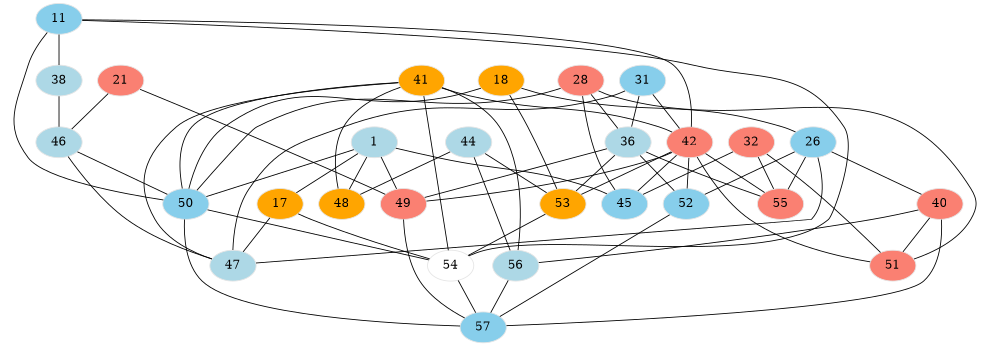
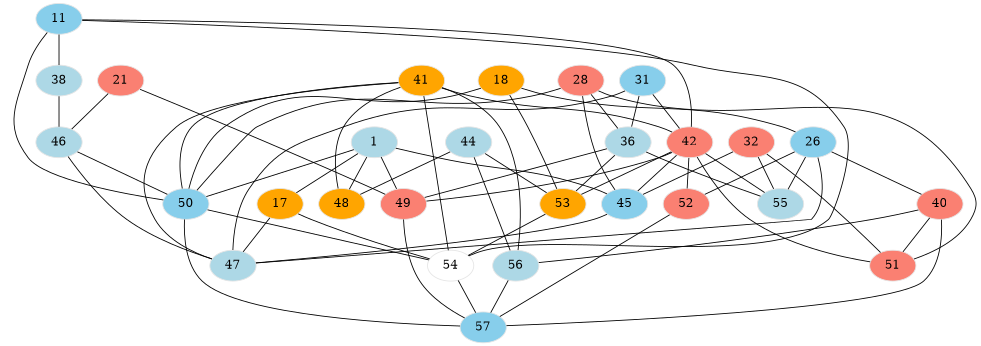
(653, 169) -> none
(686, 204) -> (686, 204)
(781, 204) -> (781, 204)
none -> (459, 242)
